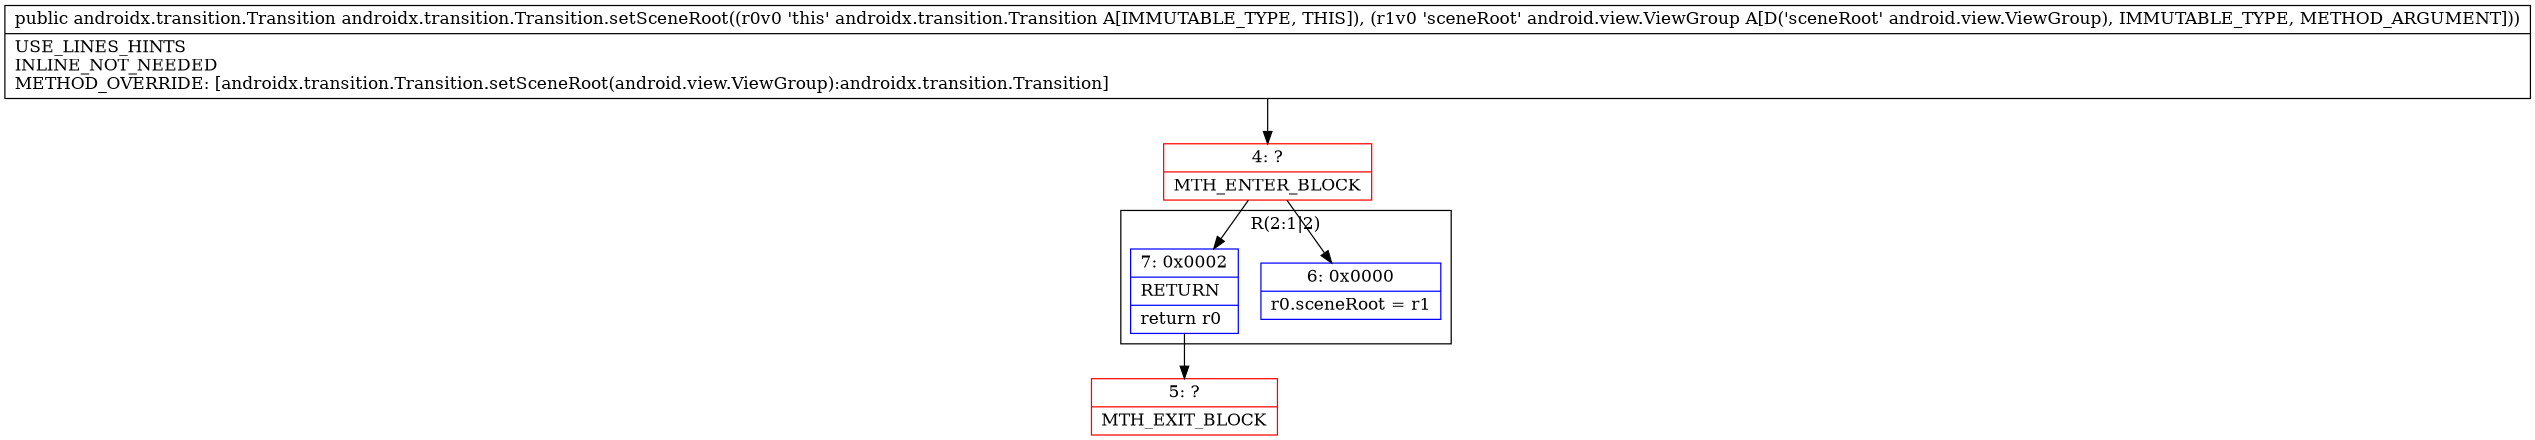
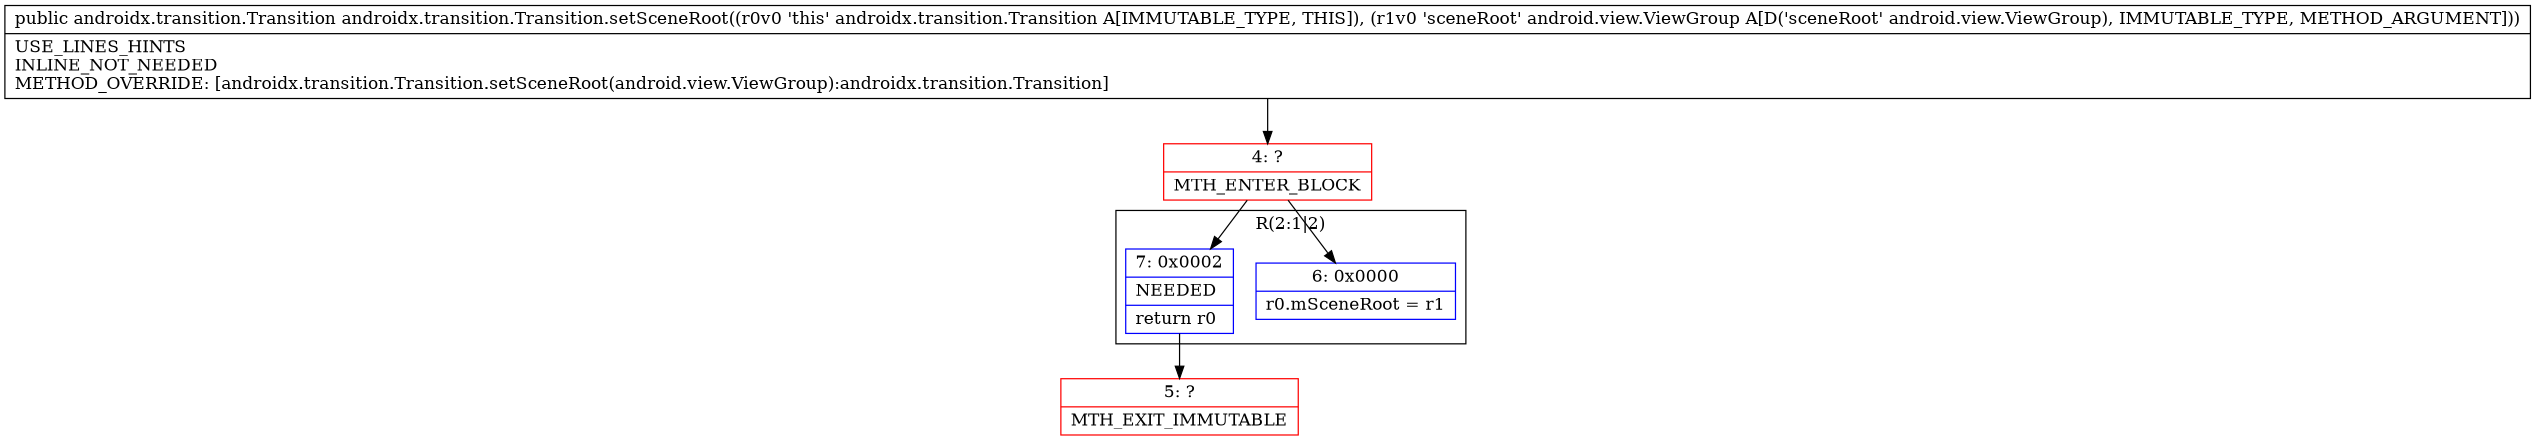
(1180, 291) -> (1177, 291)
(1351, 305) -> (1356, 305)
(1184, 420) -> (1180, 420)
